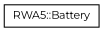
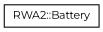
(52, 16) -> (52, 16)
